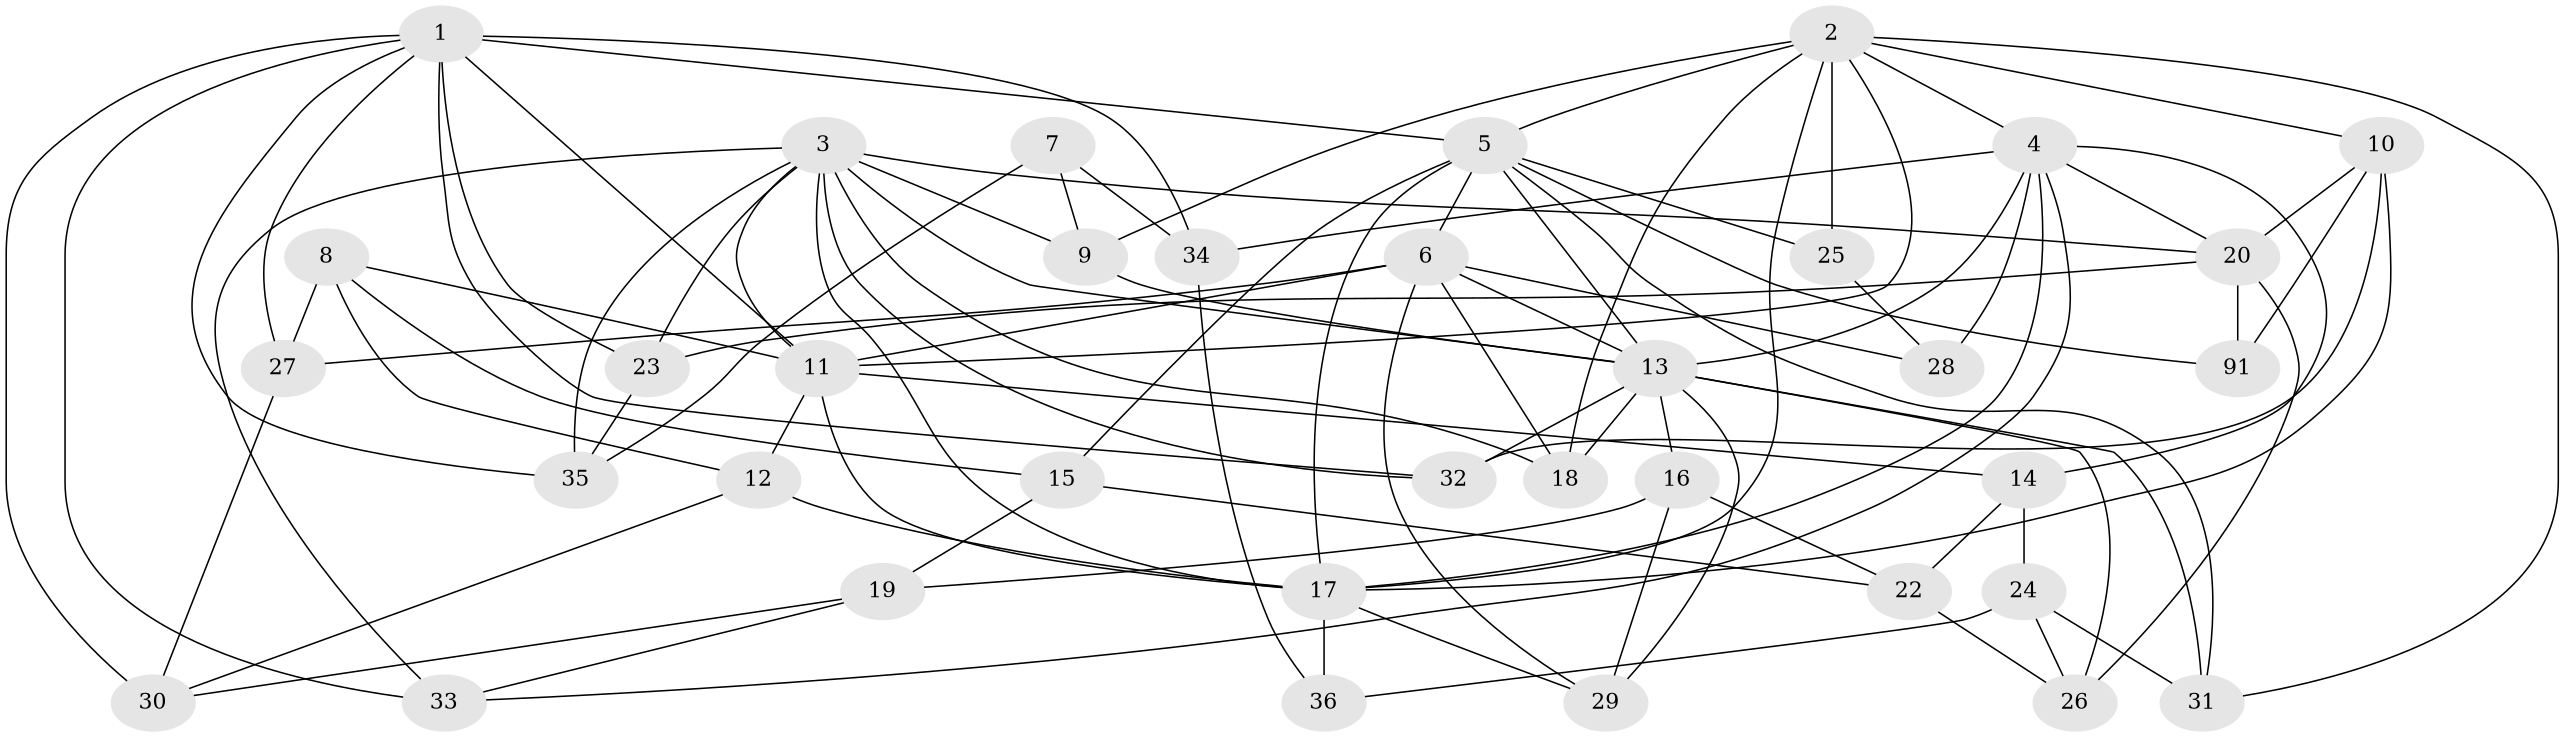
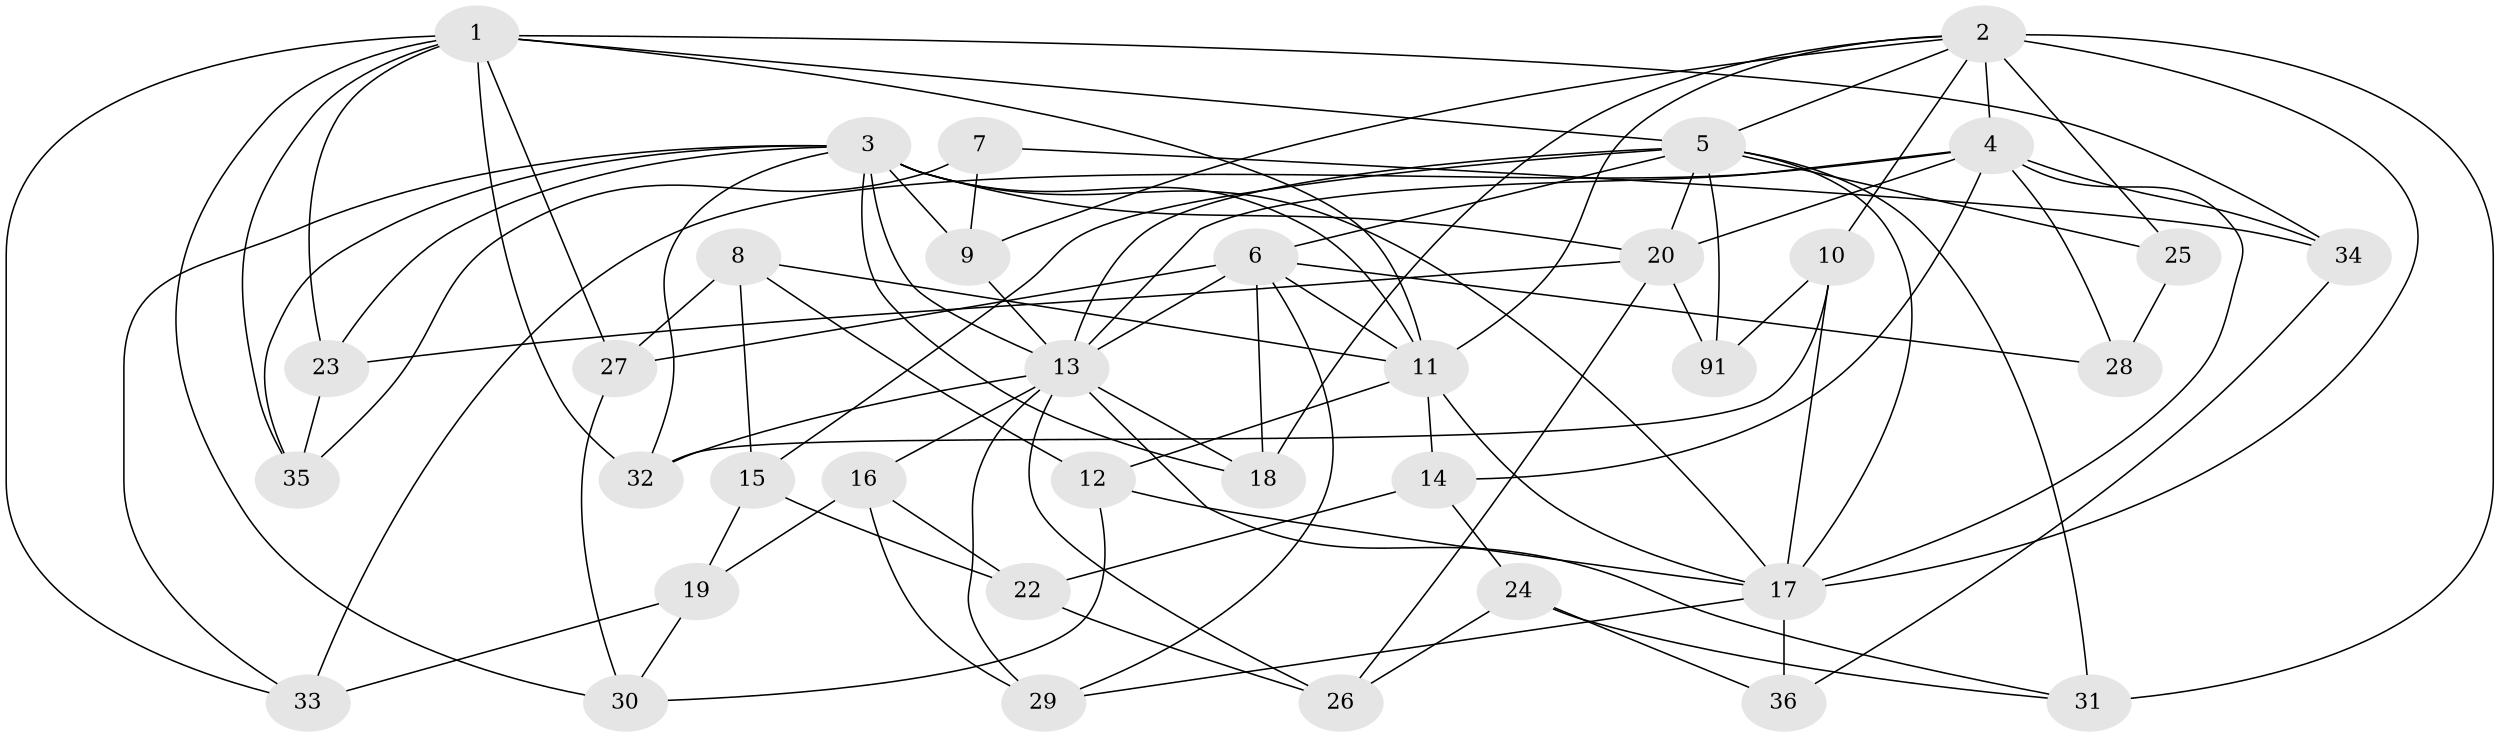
(2310, 201) -> (1683, 201)
